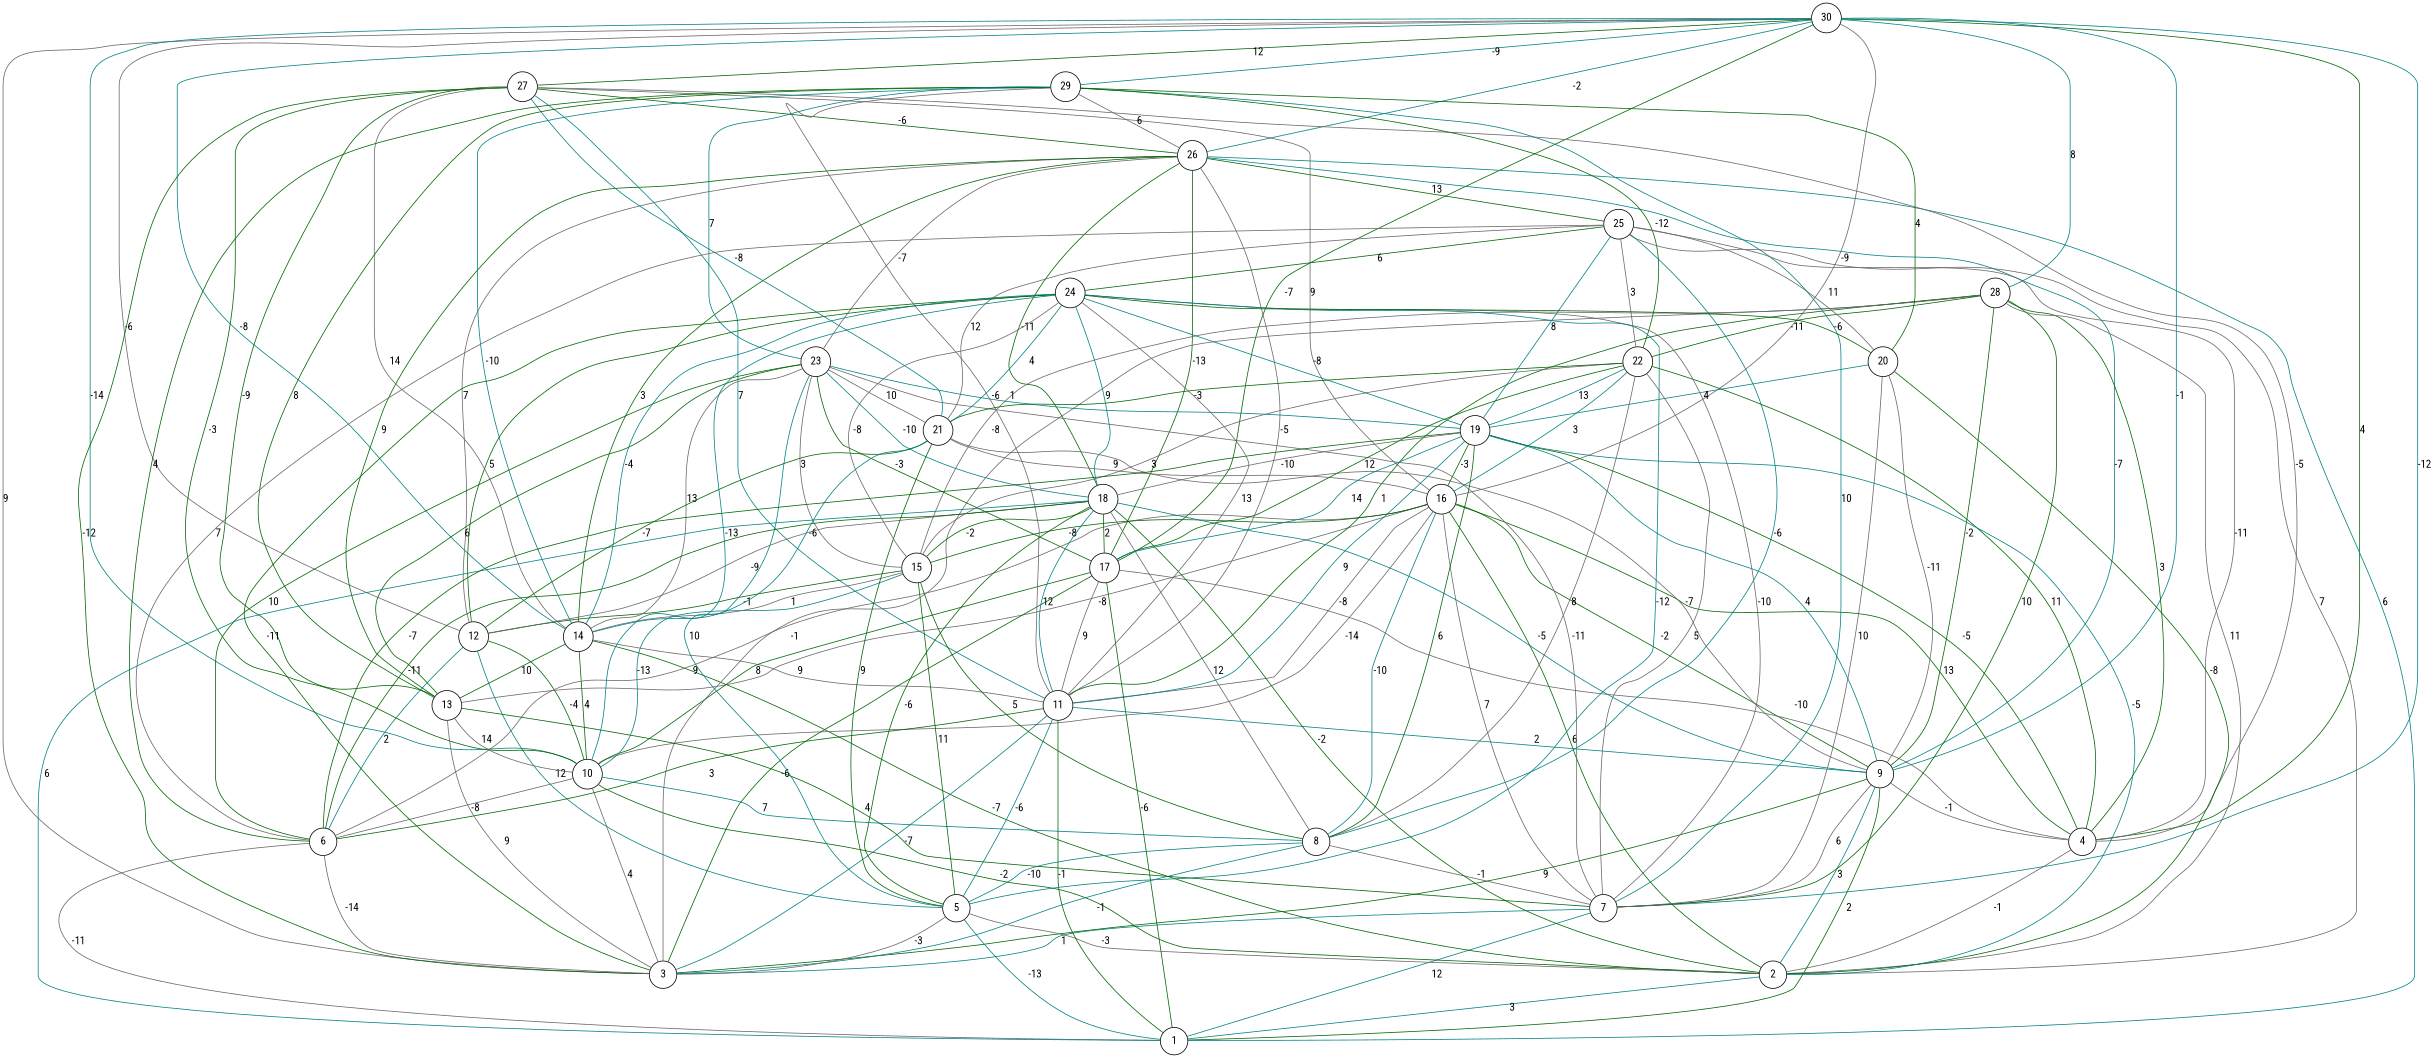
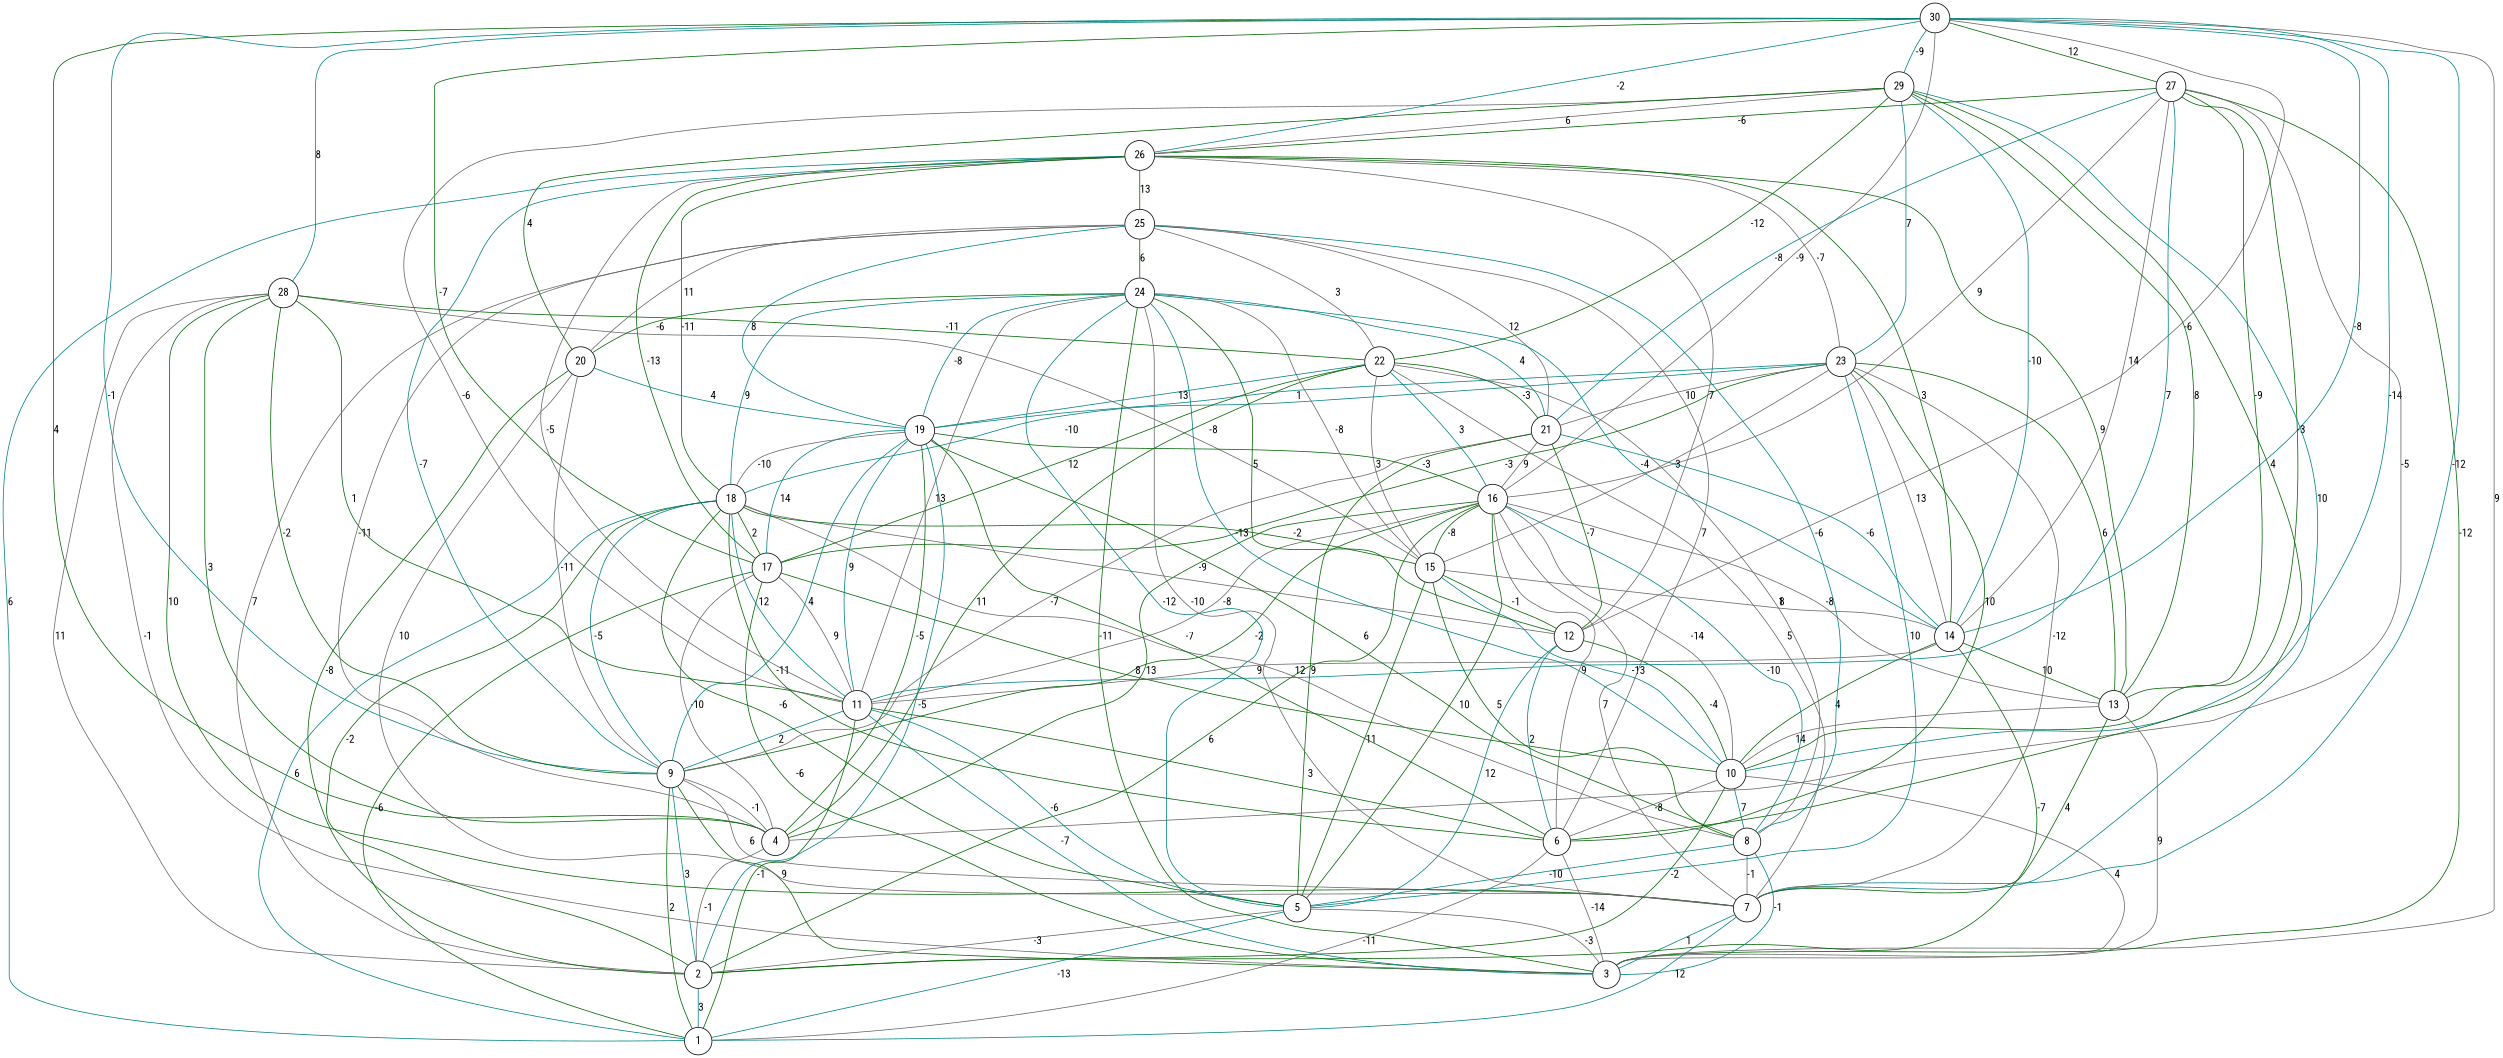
(1579, 637) -> (2059, 637)
none -> (1440, 720)
